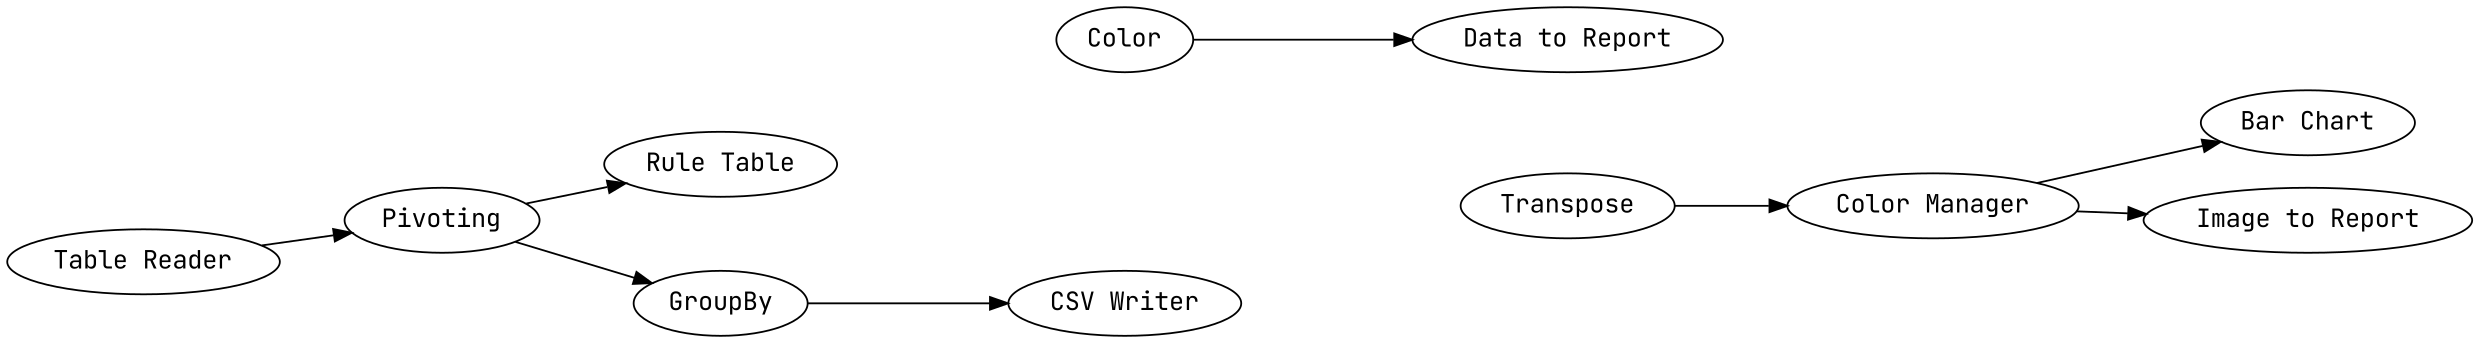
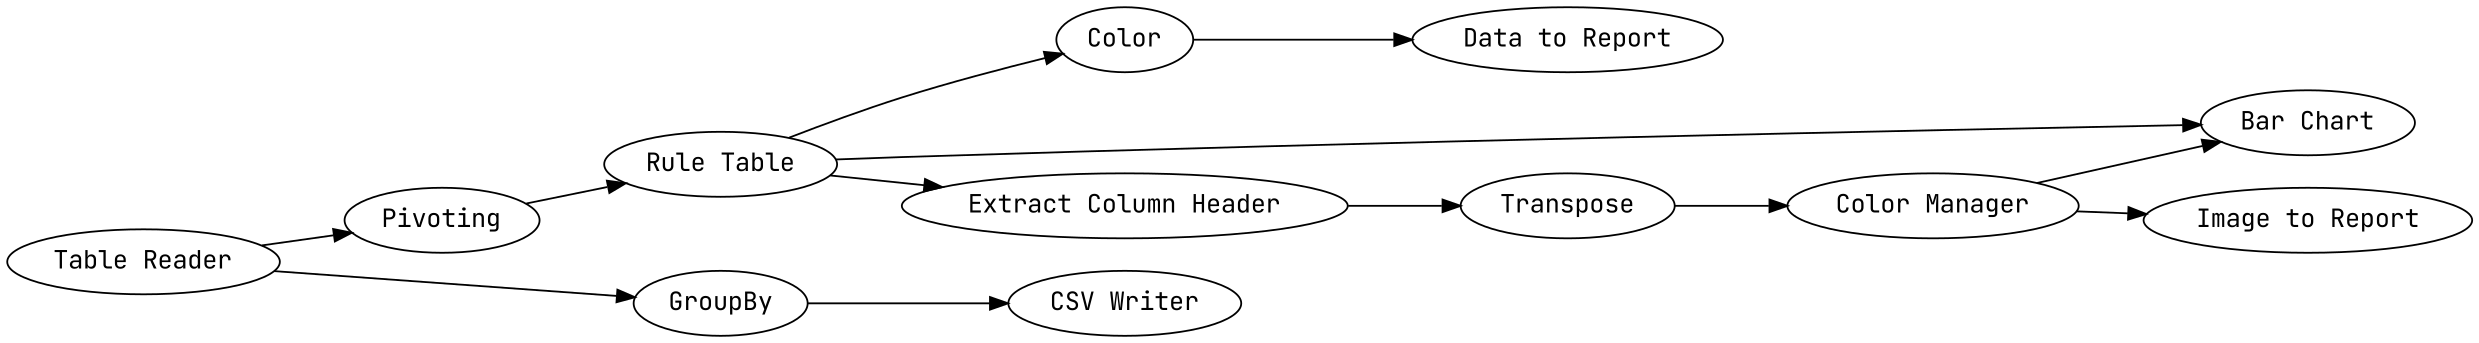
none -> (916, 93)
none -> (1509, 140)
none -> (1125, 206)
(575, 260) -> (445, 284)
